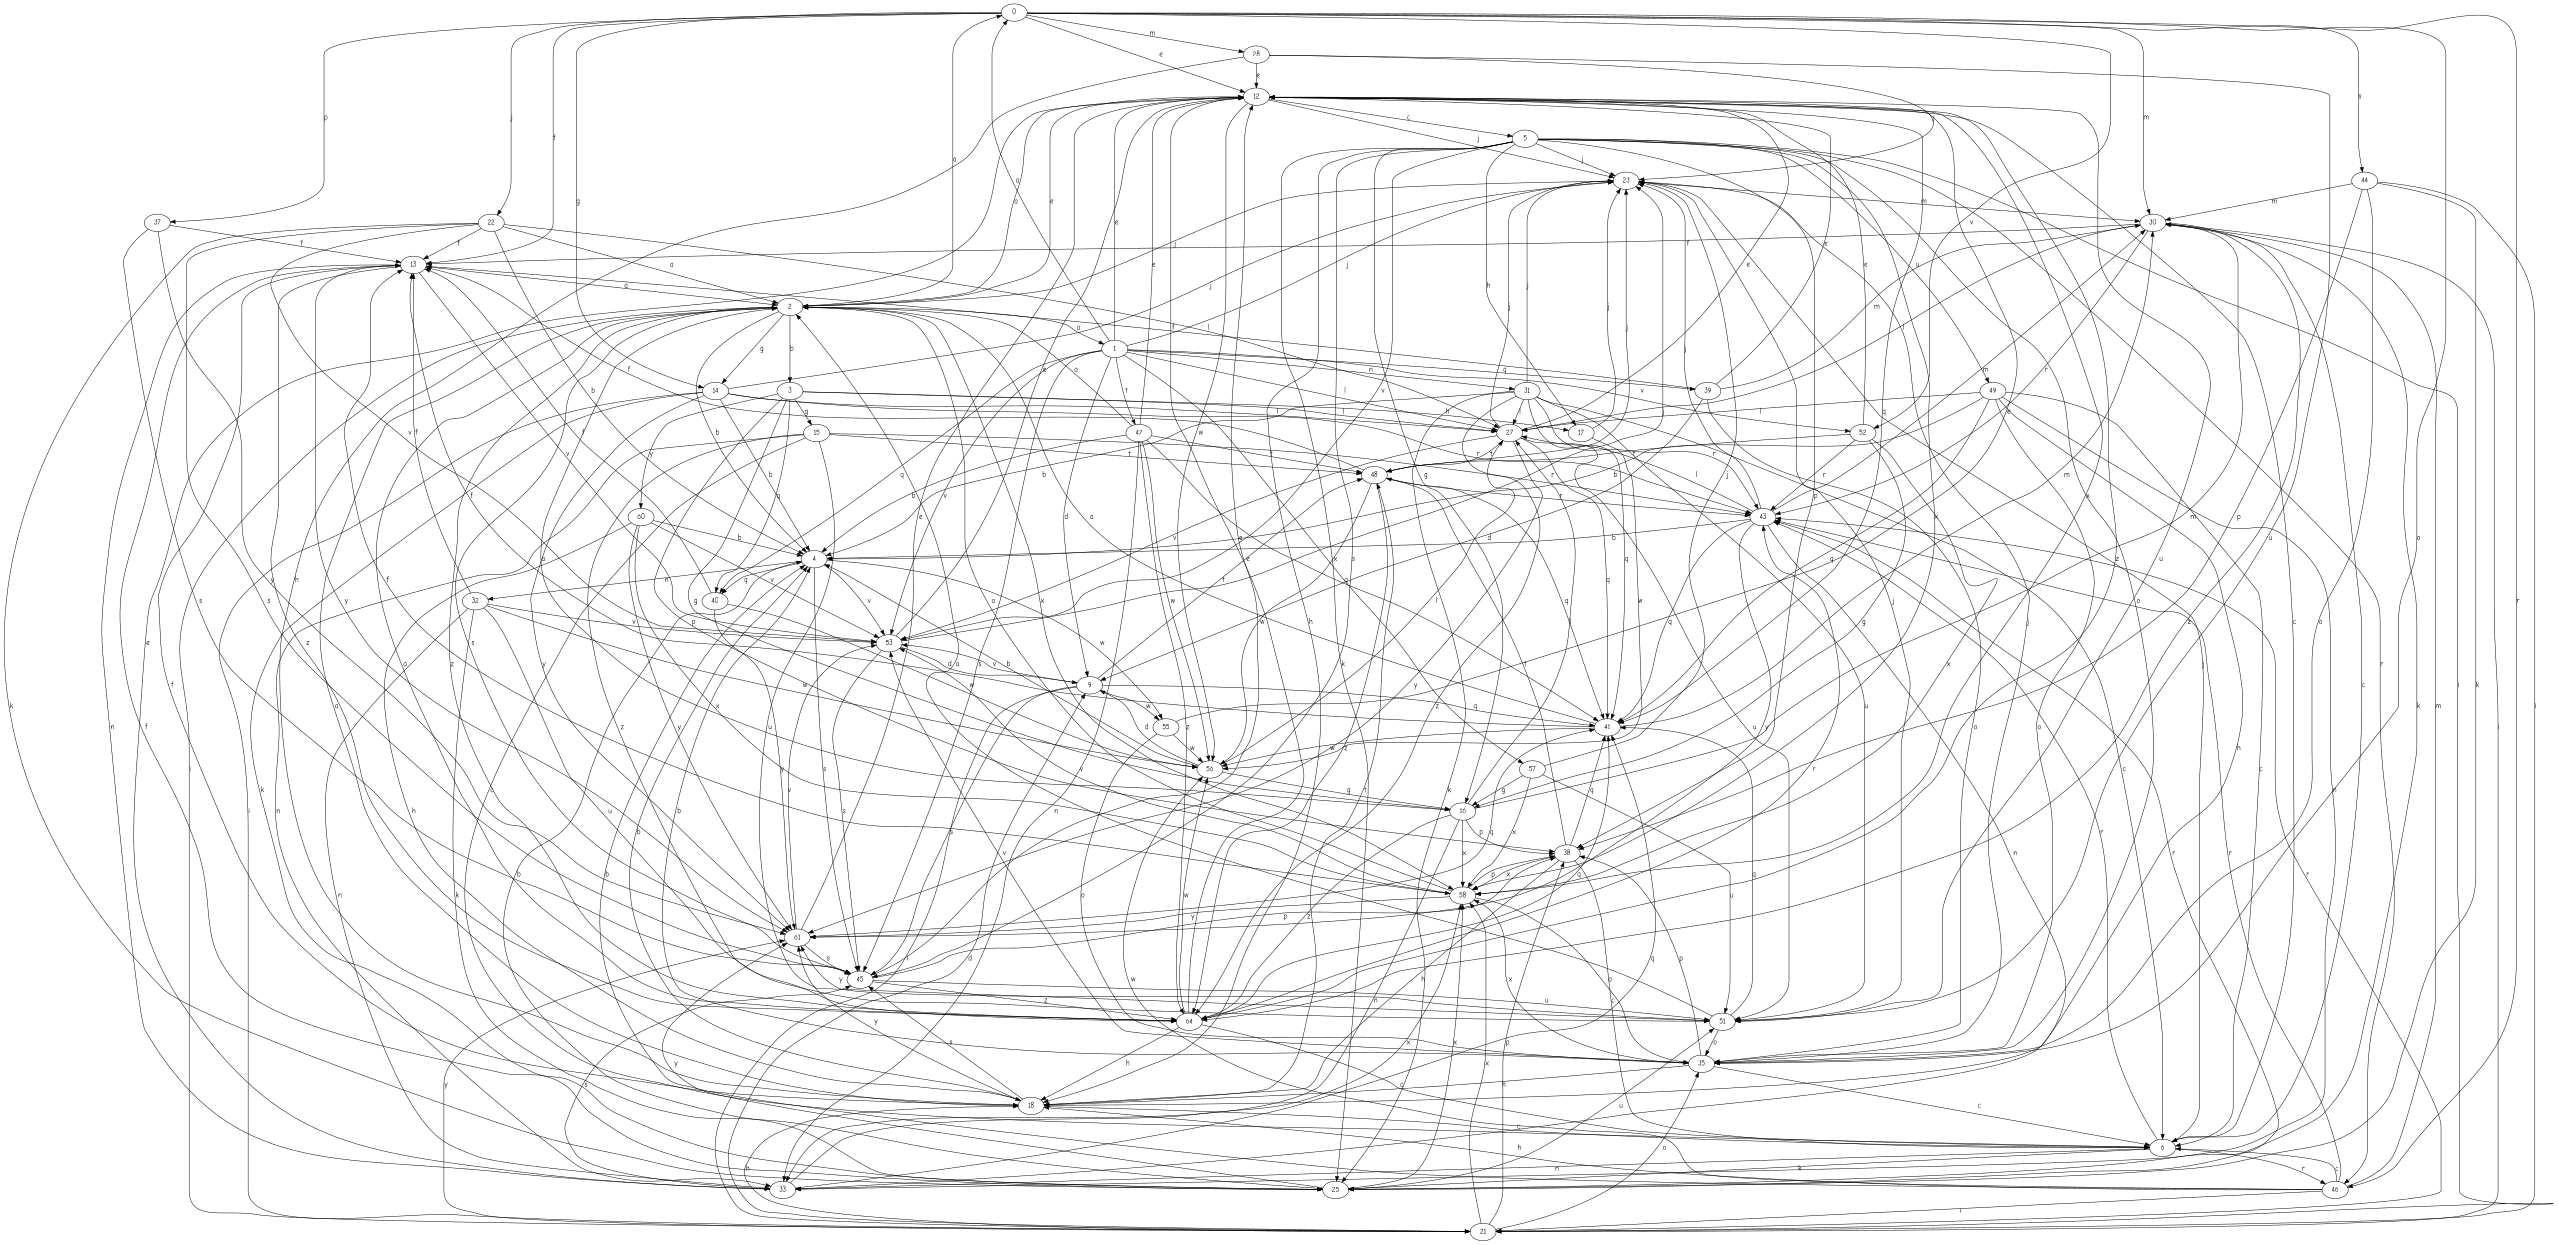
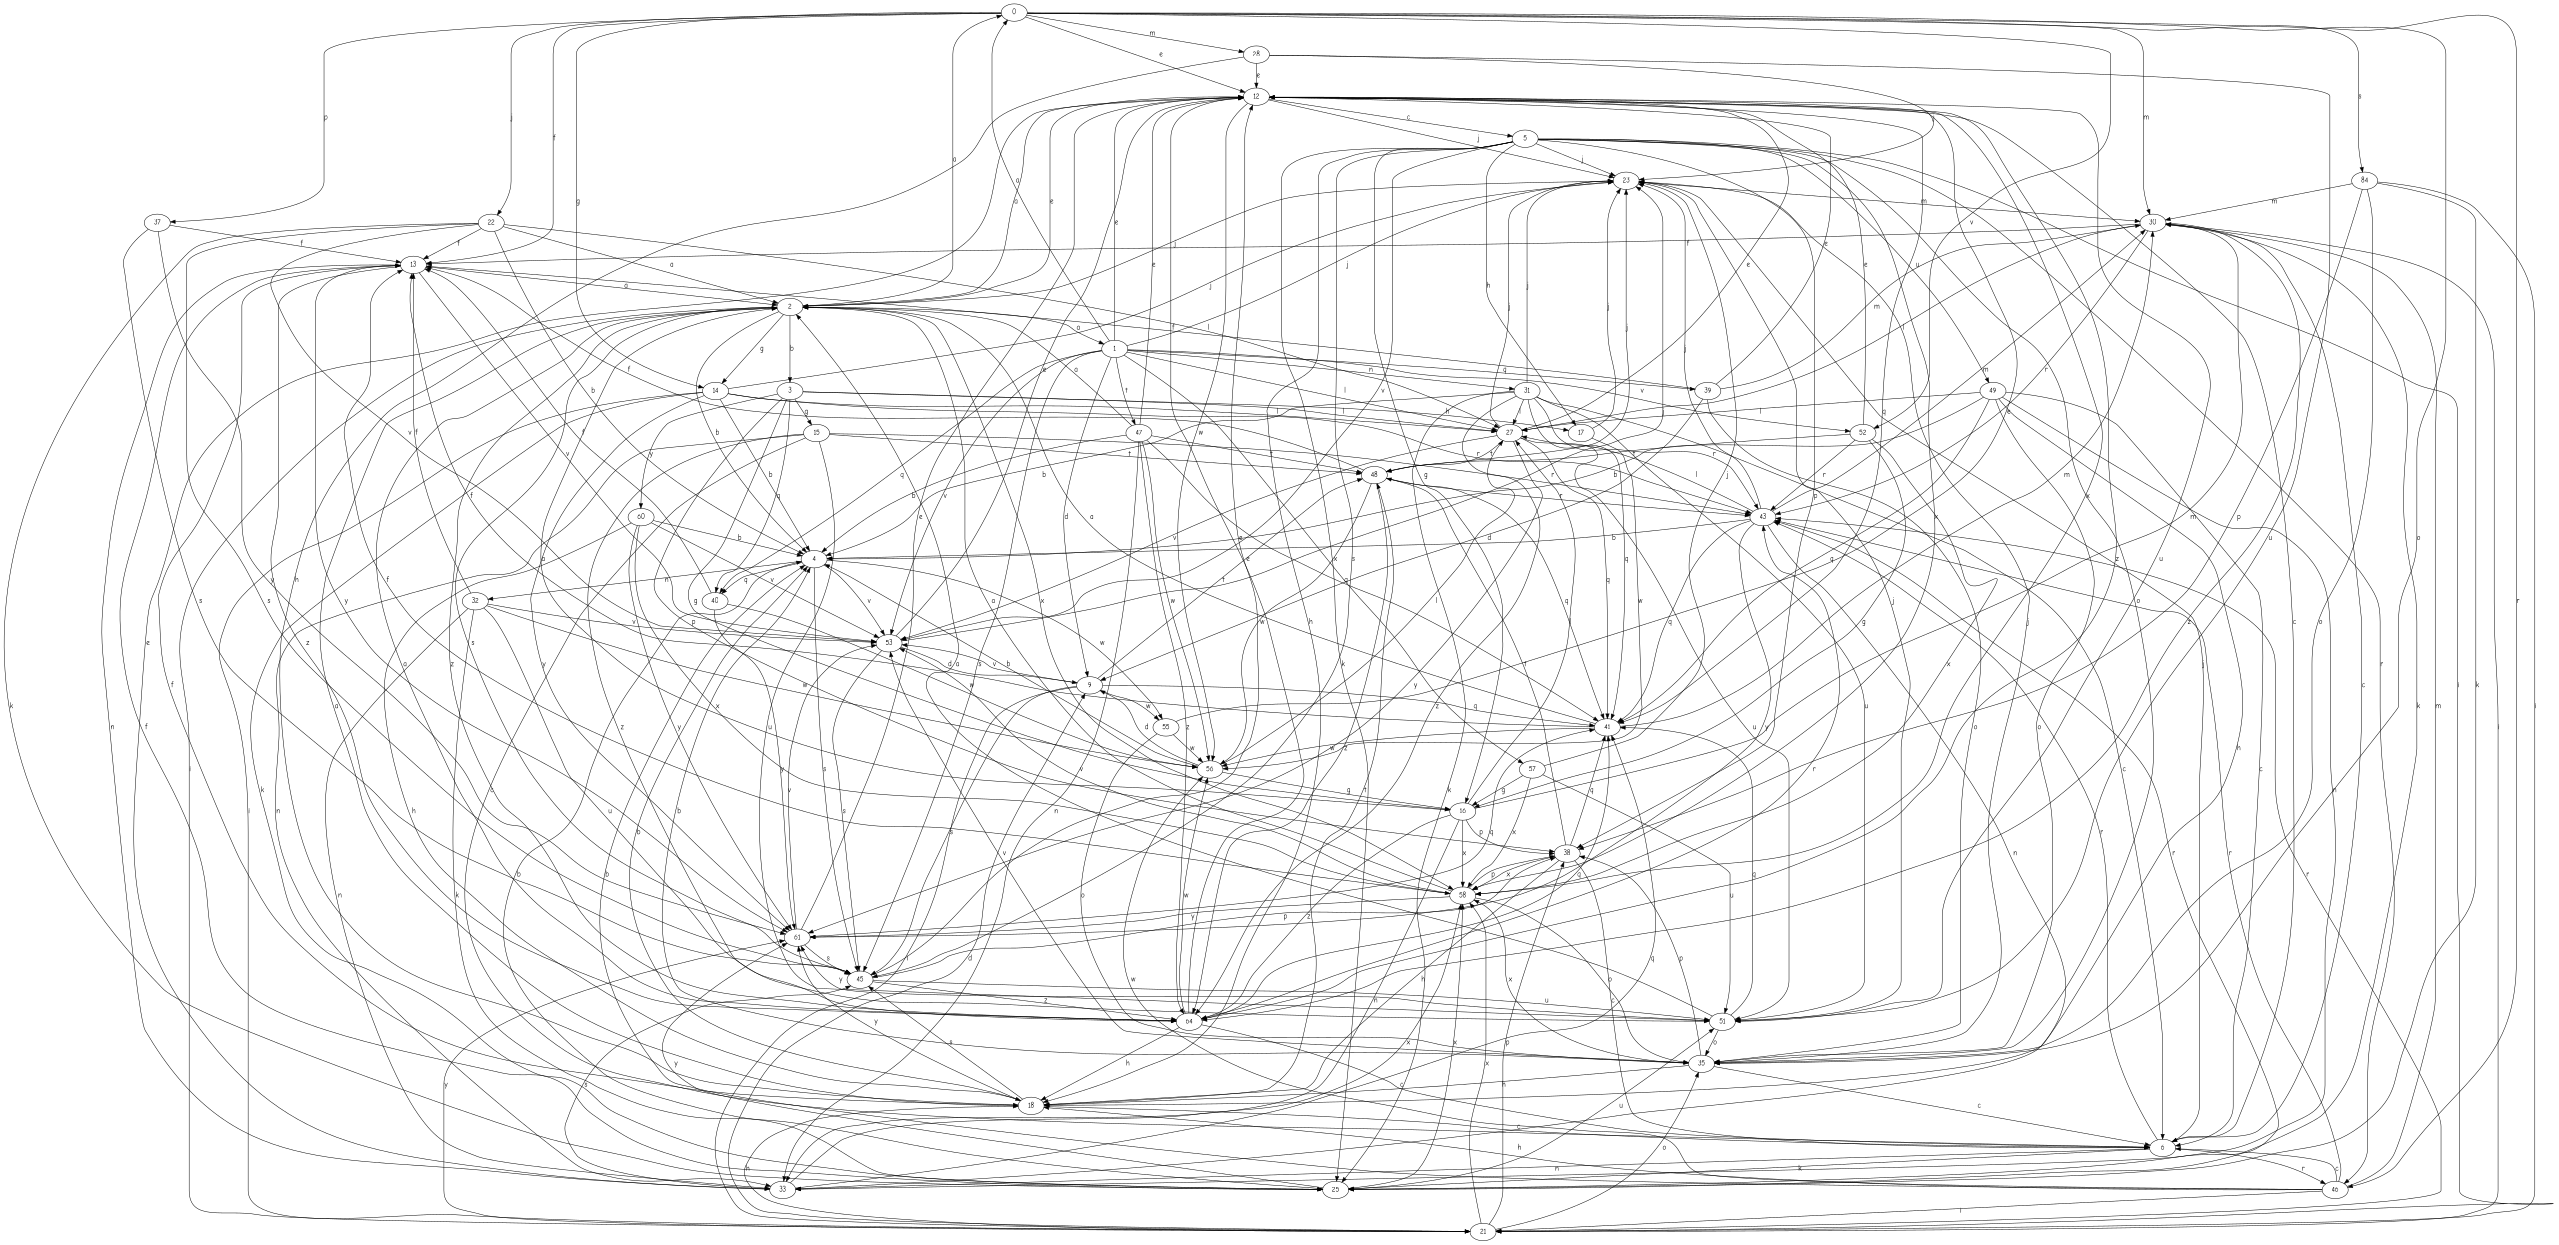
(2365, 181) -> (2365, 181)
